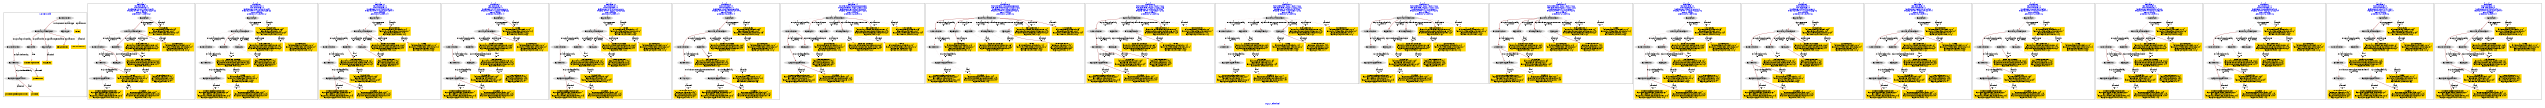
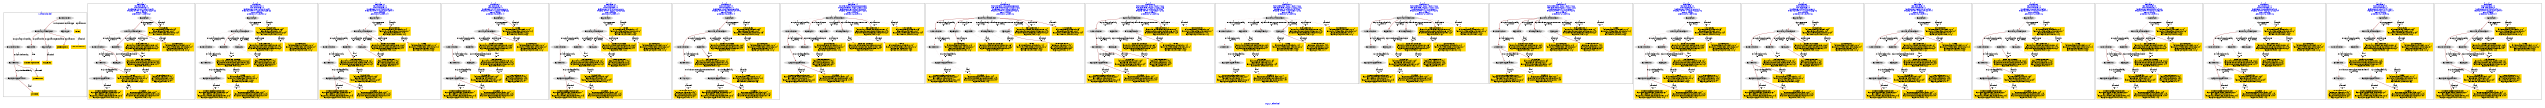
(45, 14) -> (45, 14)
(63, 47) -> (63, 47)
(17, 94) -> none
